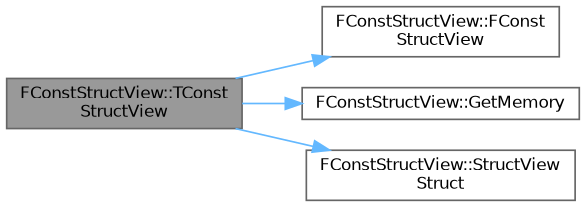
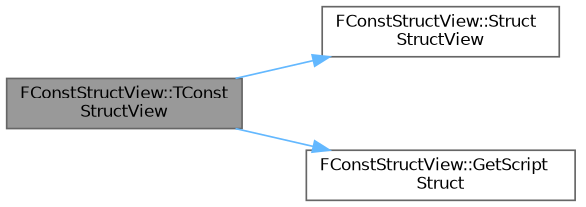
(441, 32) -> (441, 32)
(441, 104) -> none
(441, 175) -> (441, 175)
